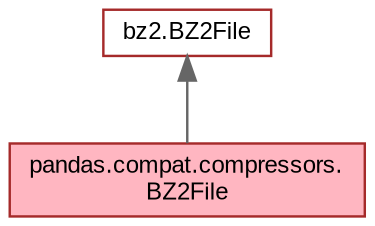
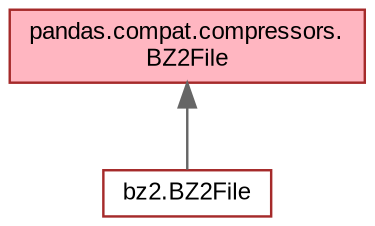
(187, 112) -> (187, 139)
